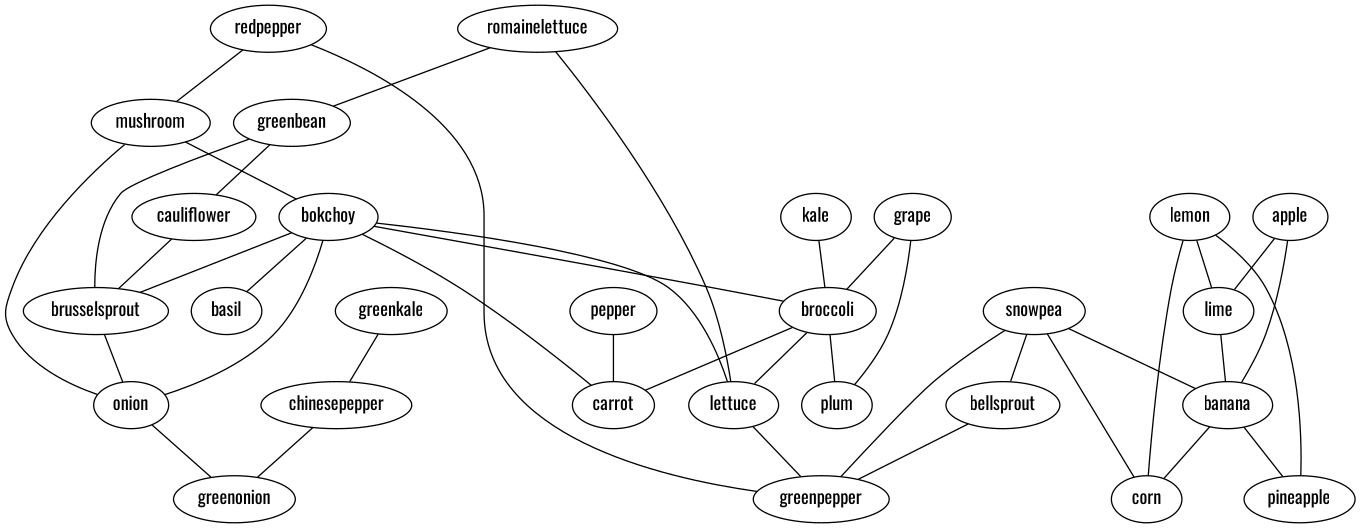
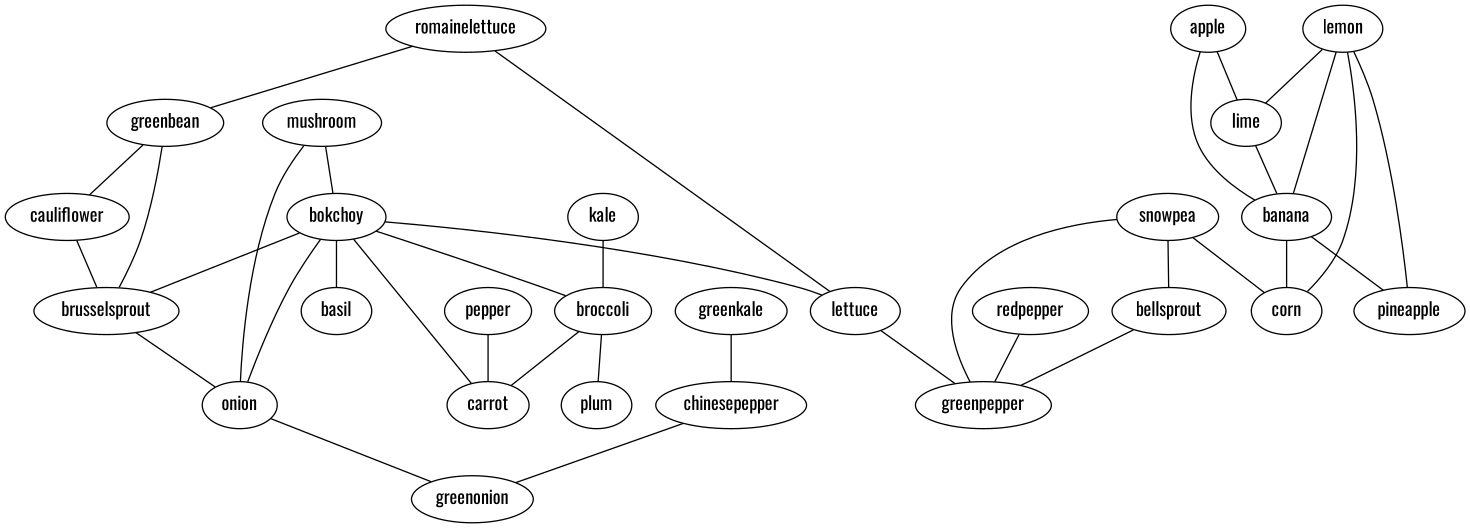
(210, 76) -> none
(913, 217) -> none
(781, 358) -> none
(1132, 359) -> (1315, 123)
